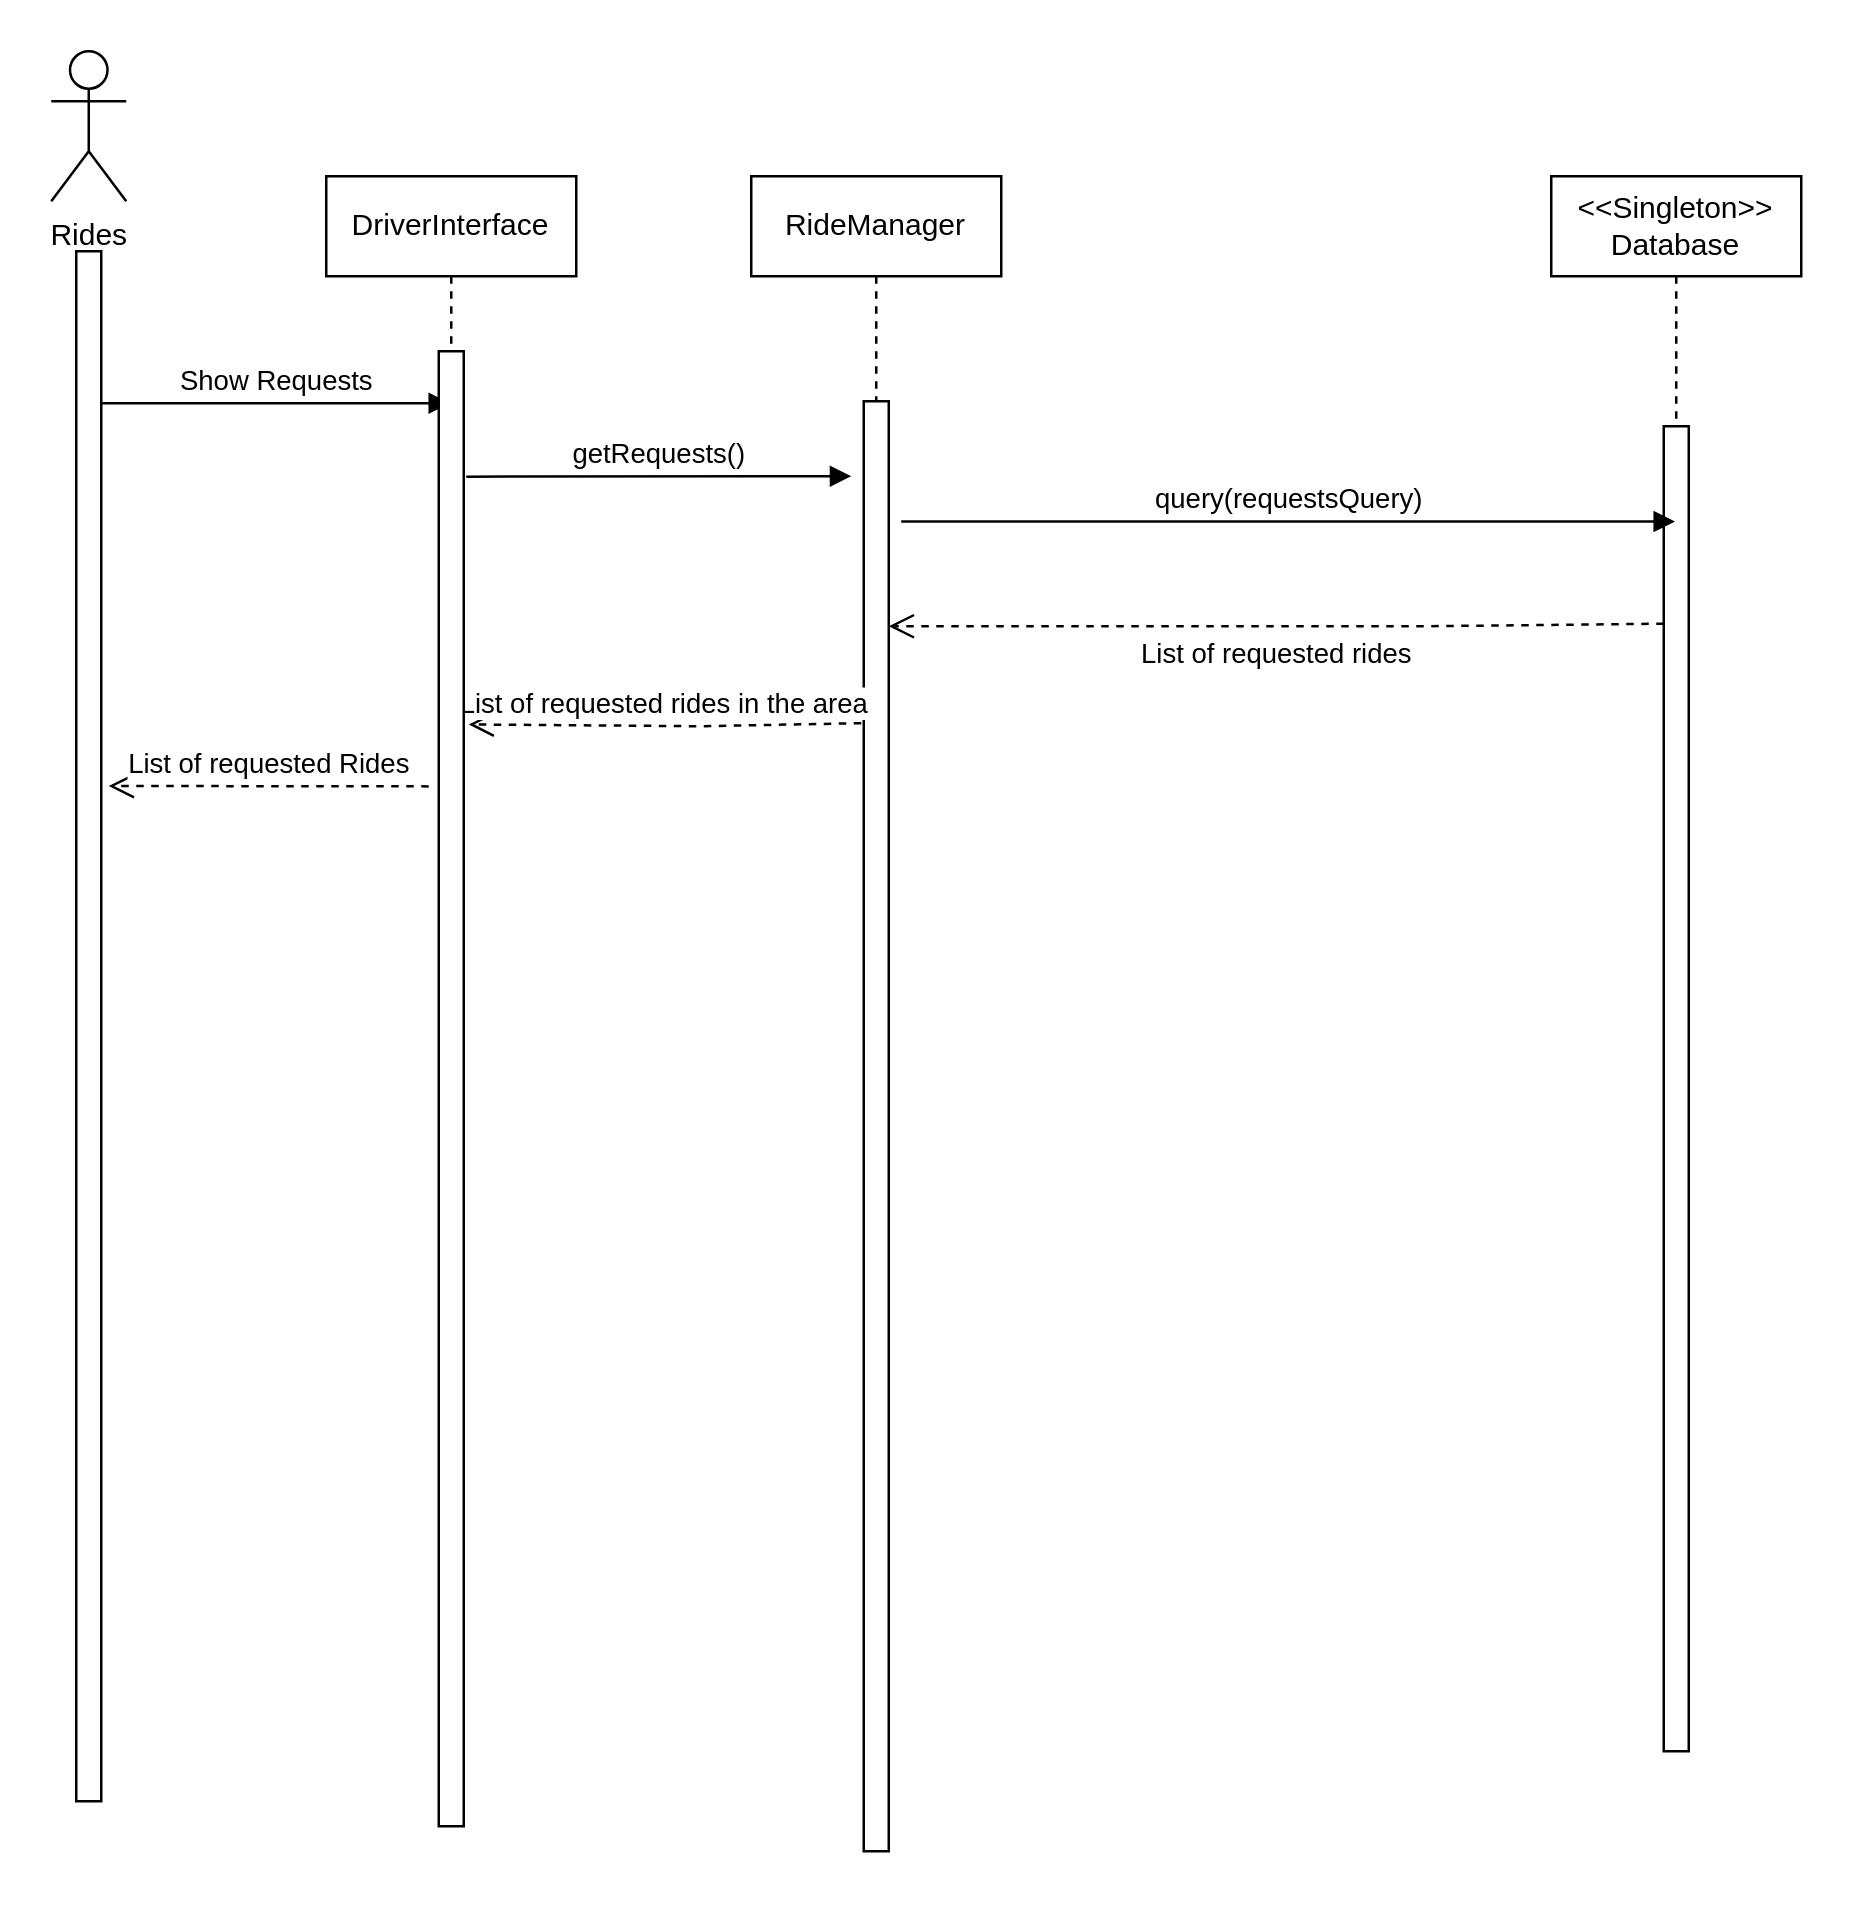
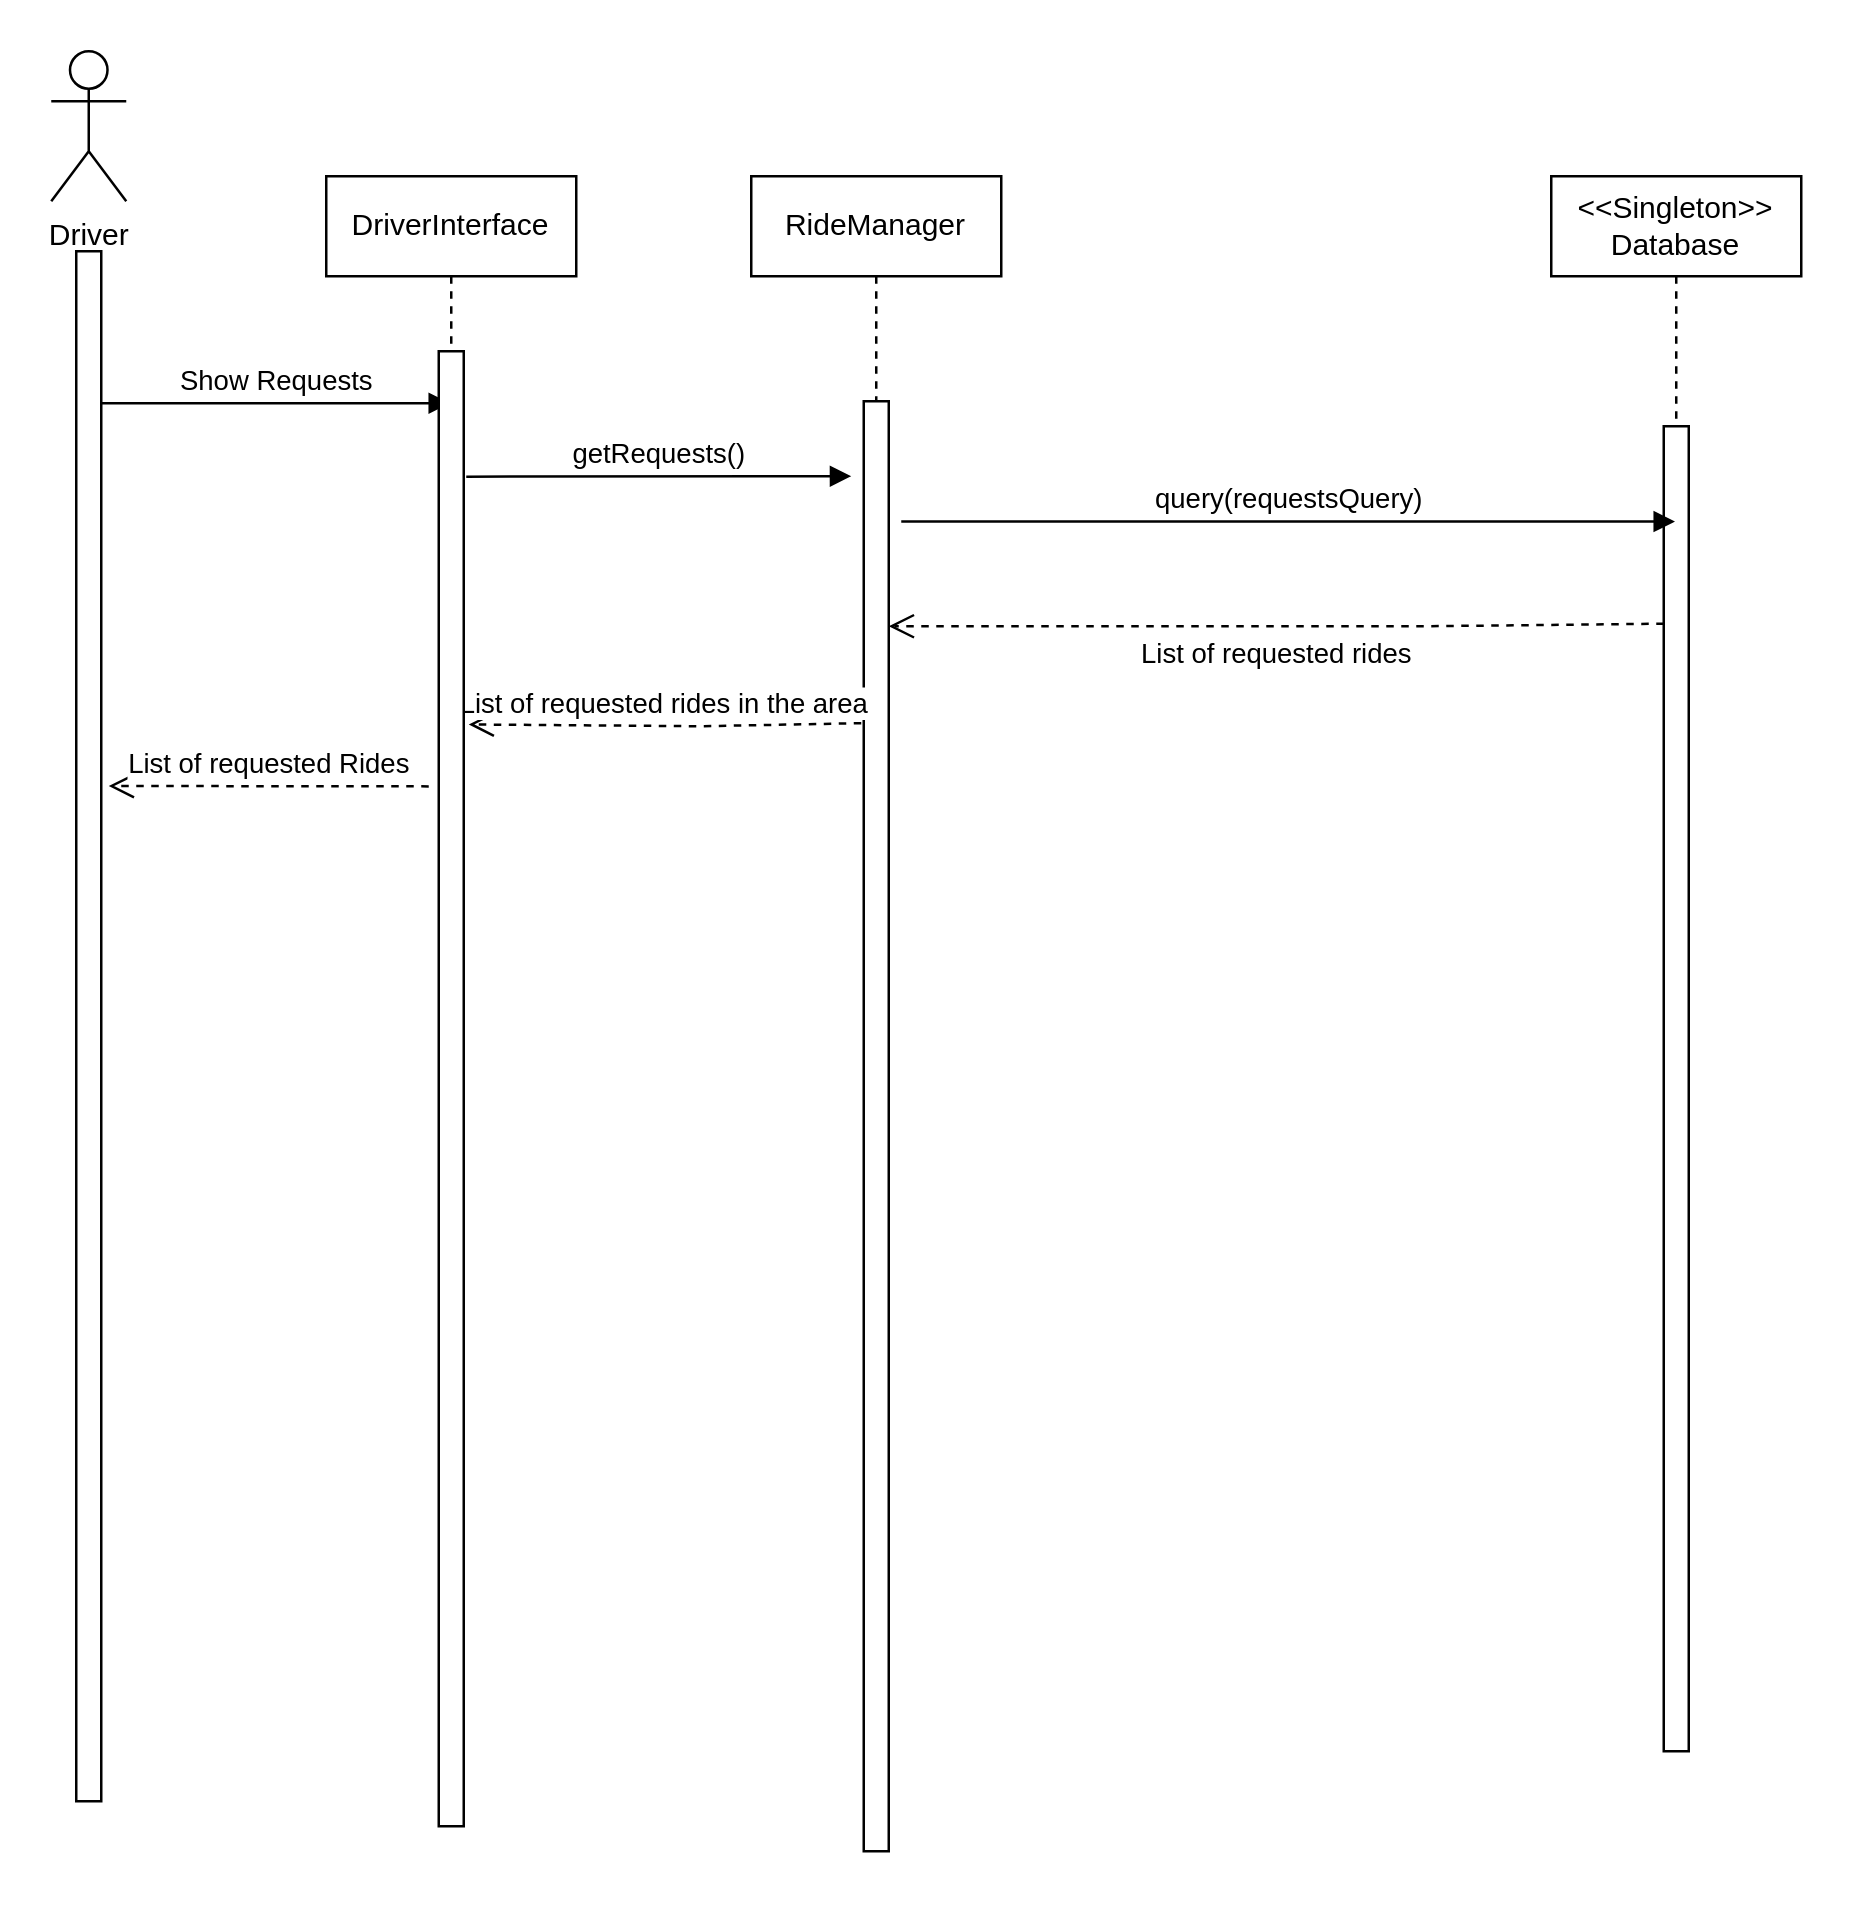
(90, 237) -> (90, 237)
